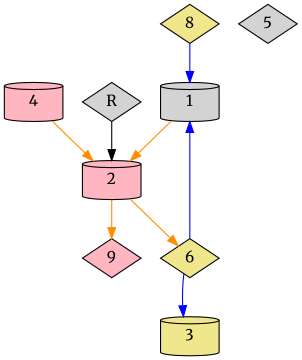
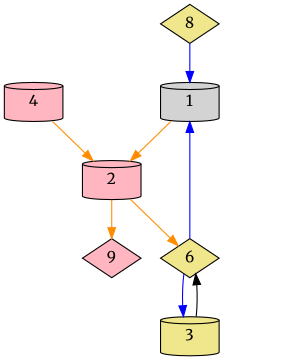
(268, 24) -> none
(112, 102) -> none
none -> (197, 301)
